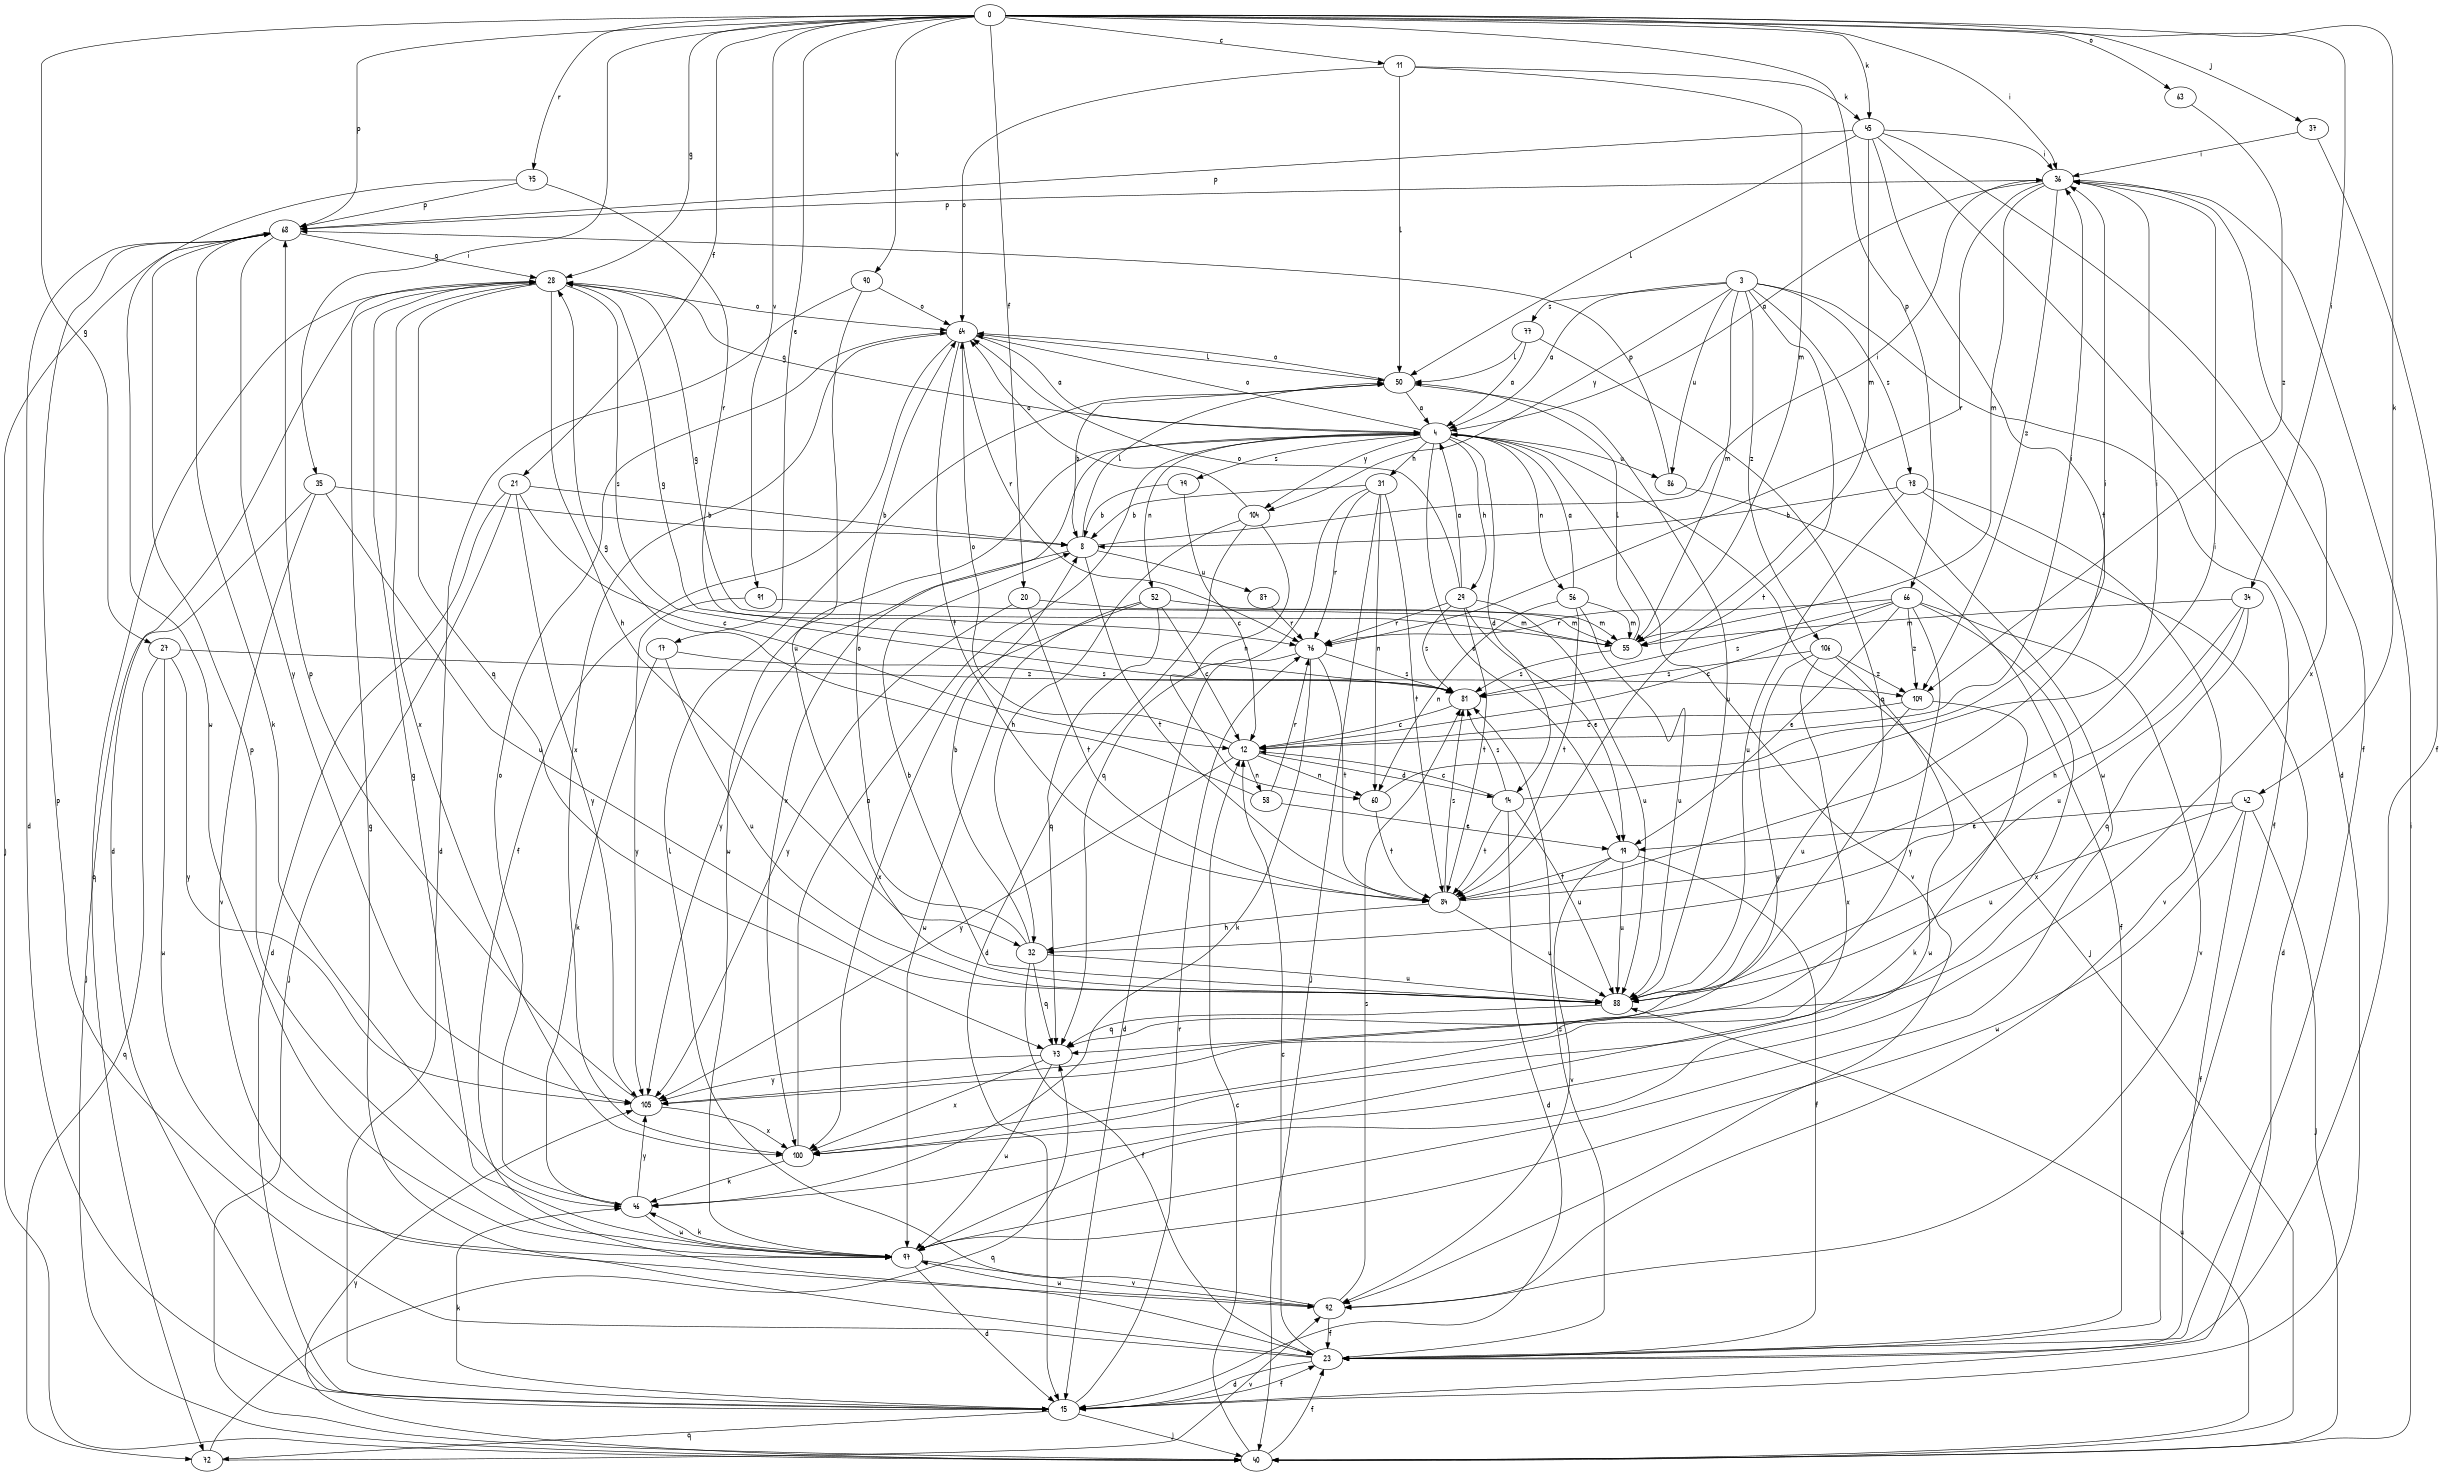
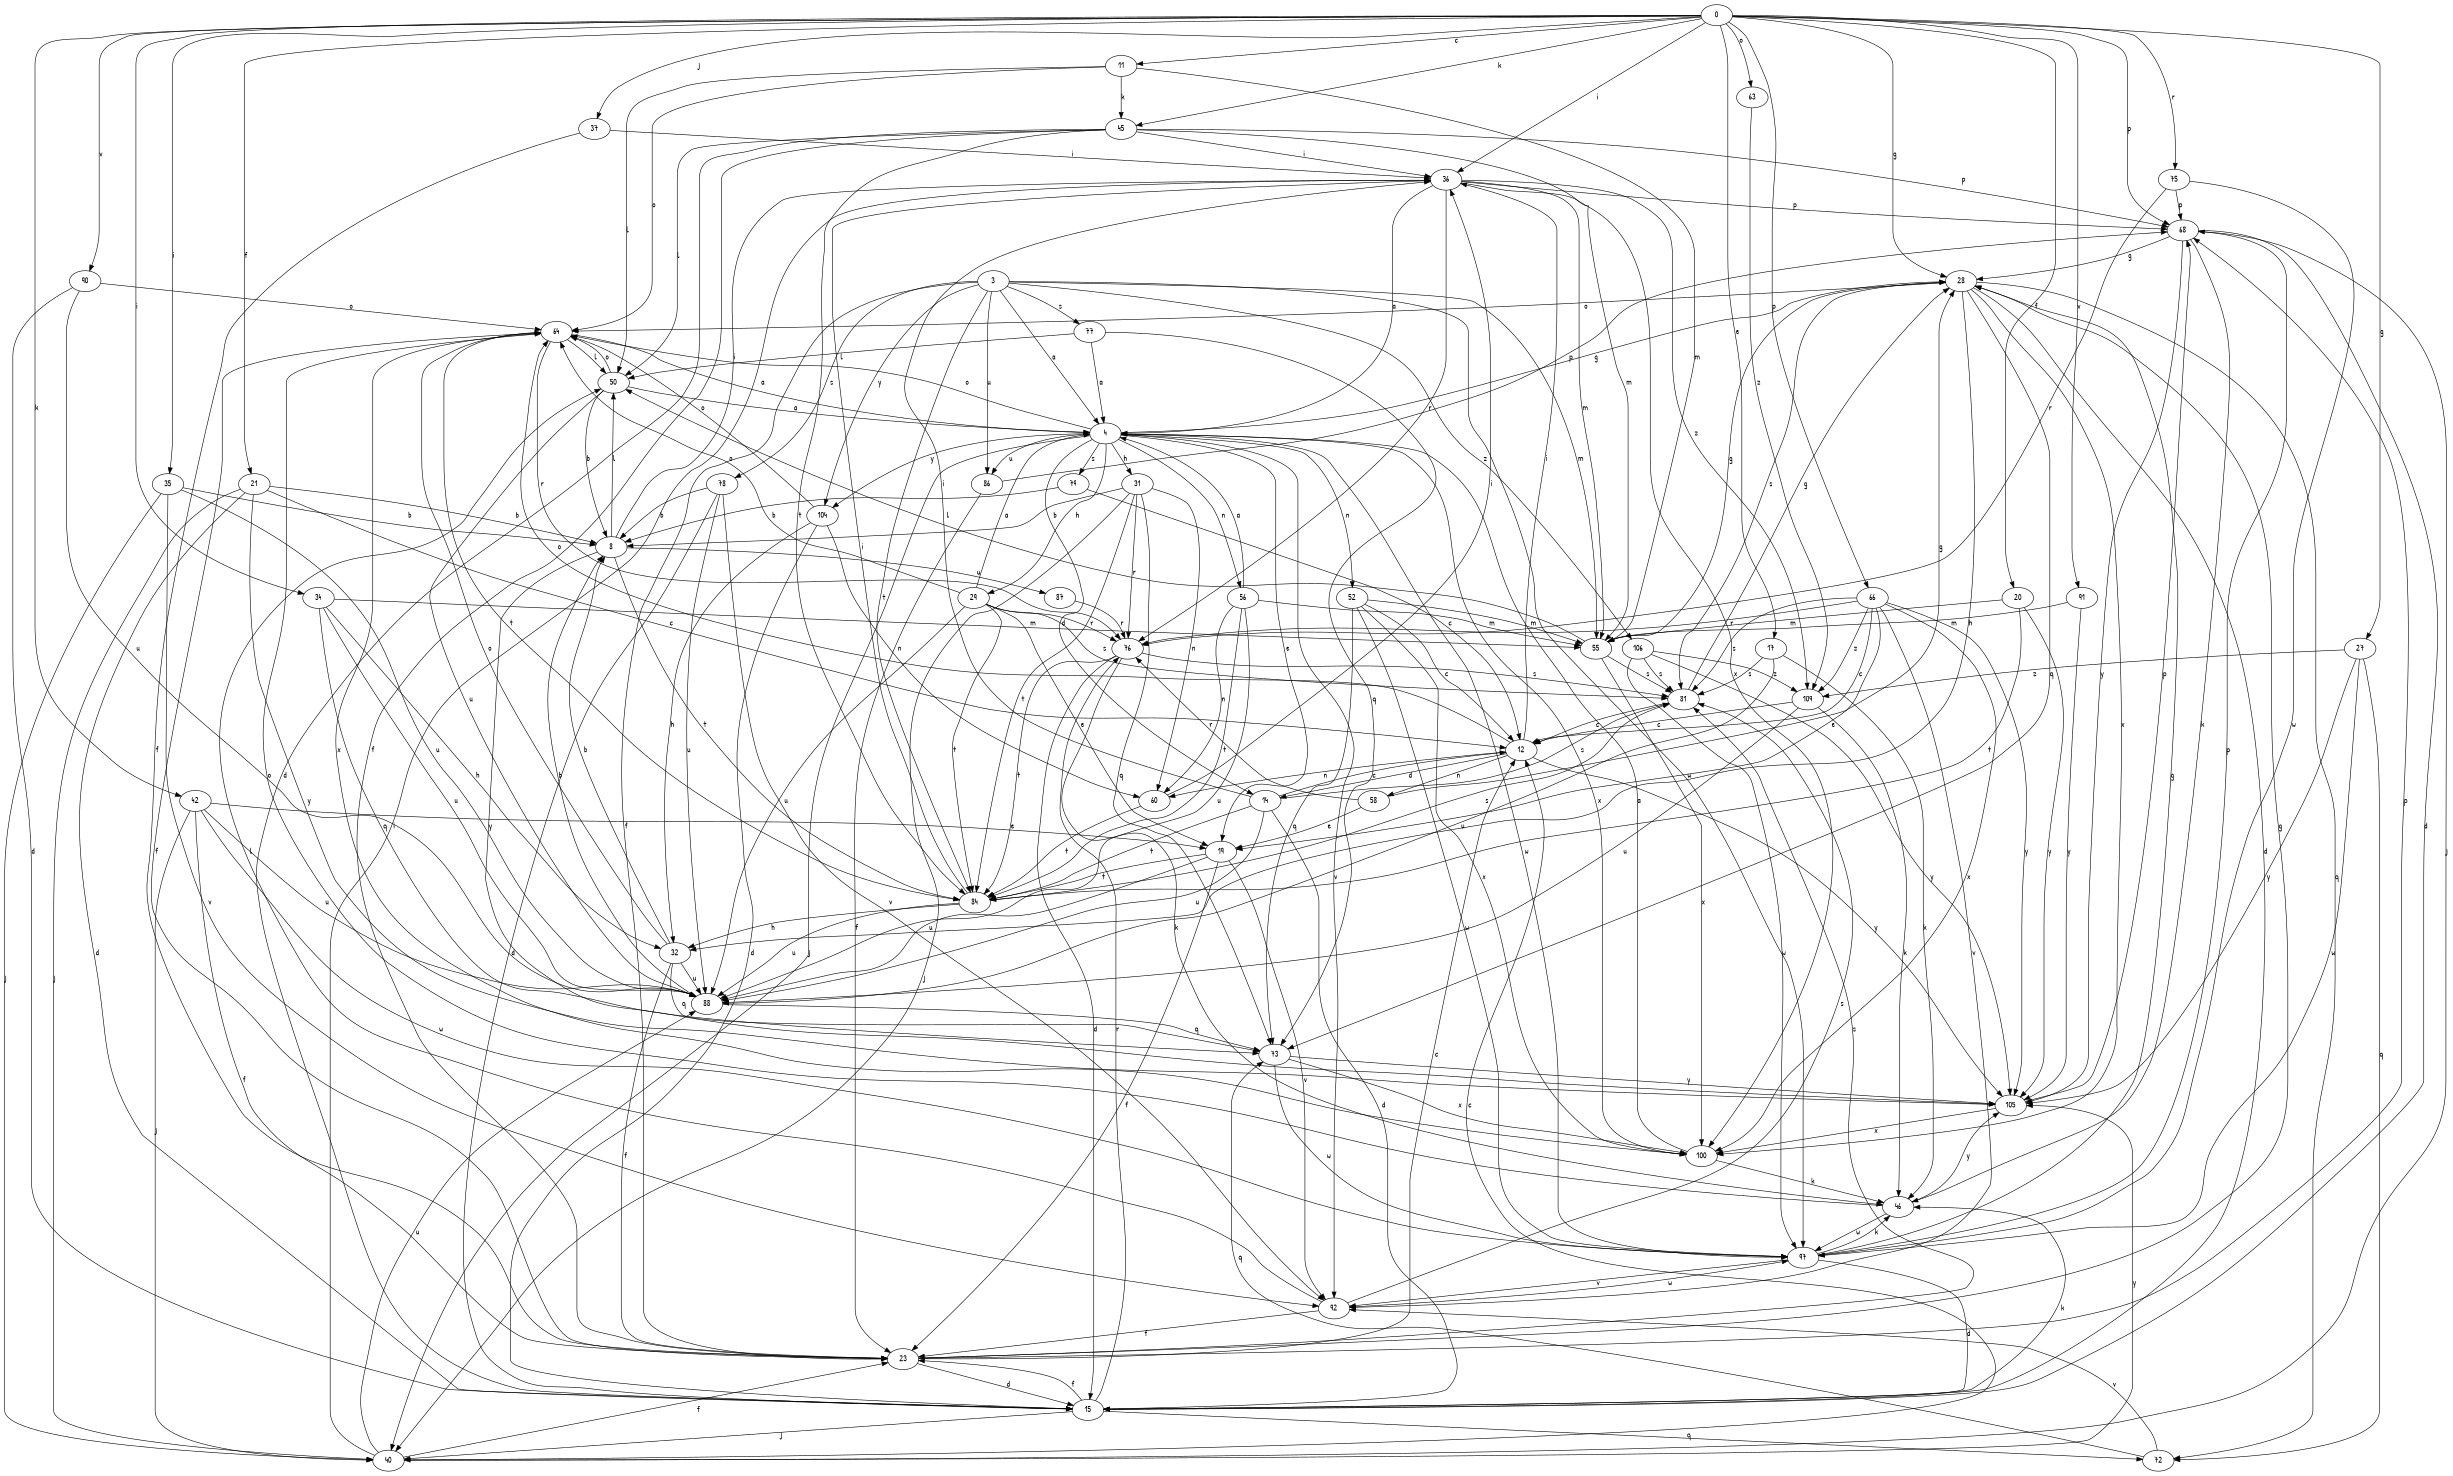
(1496, 1046) -> (1702, 873)
